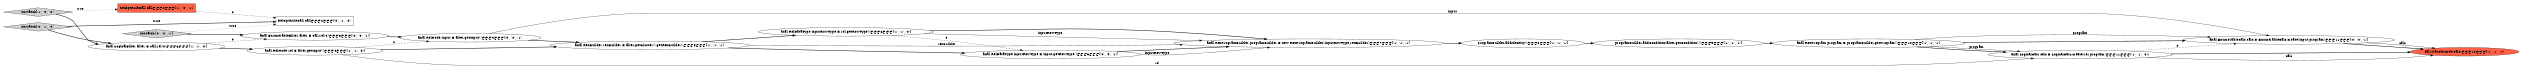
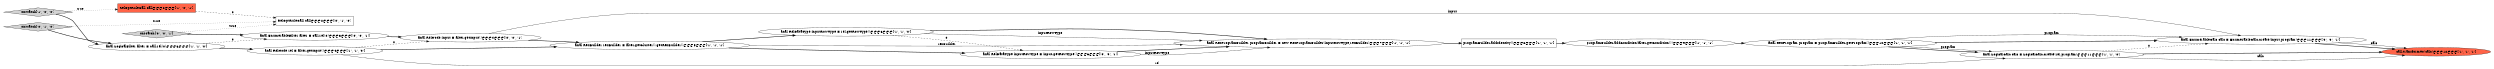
(170, 24) -> (170, 24)
(1523, 43) -> (1509, 43)
